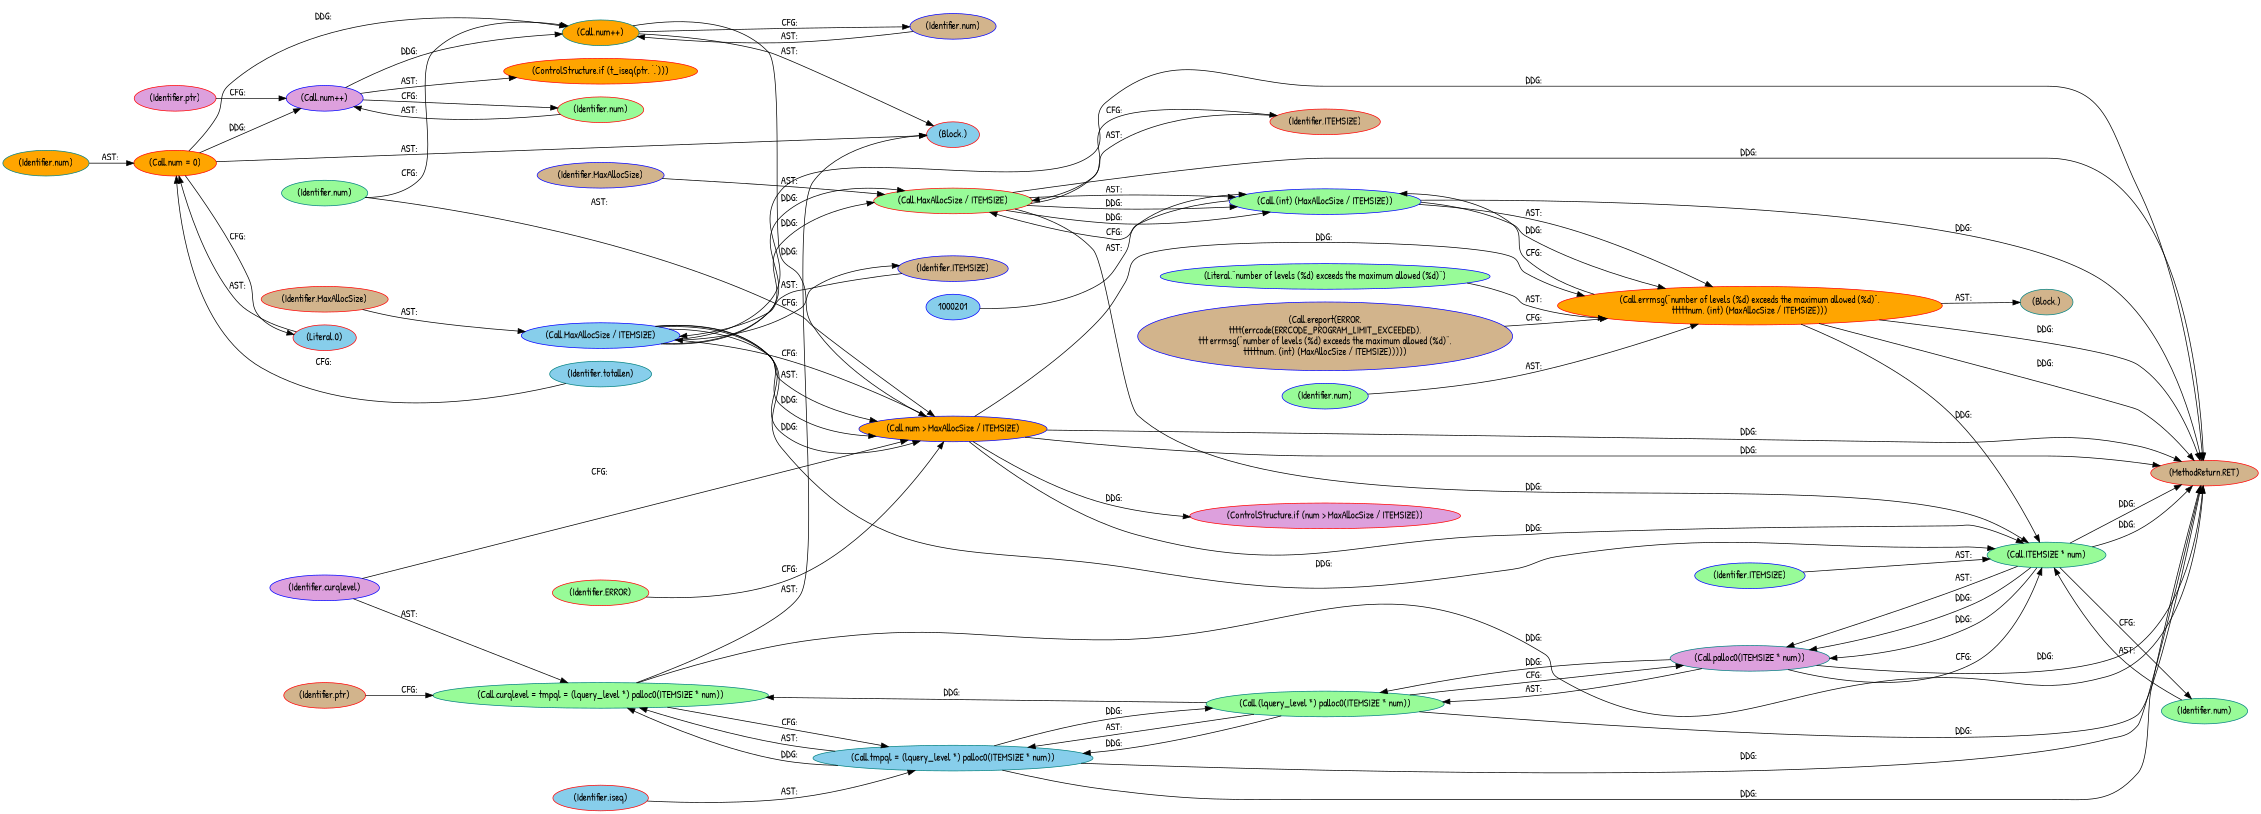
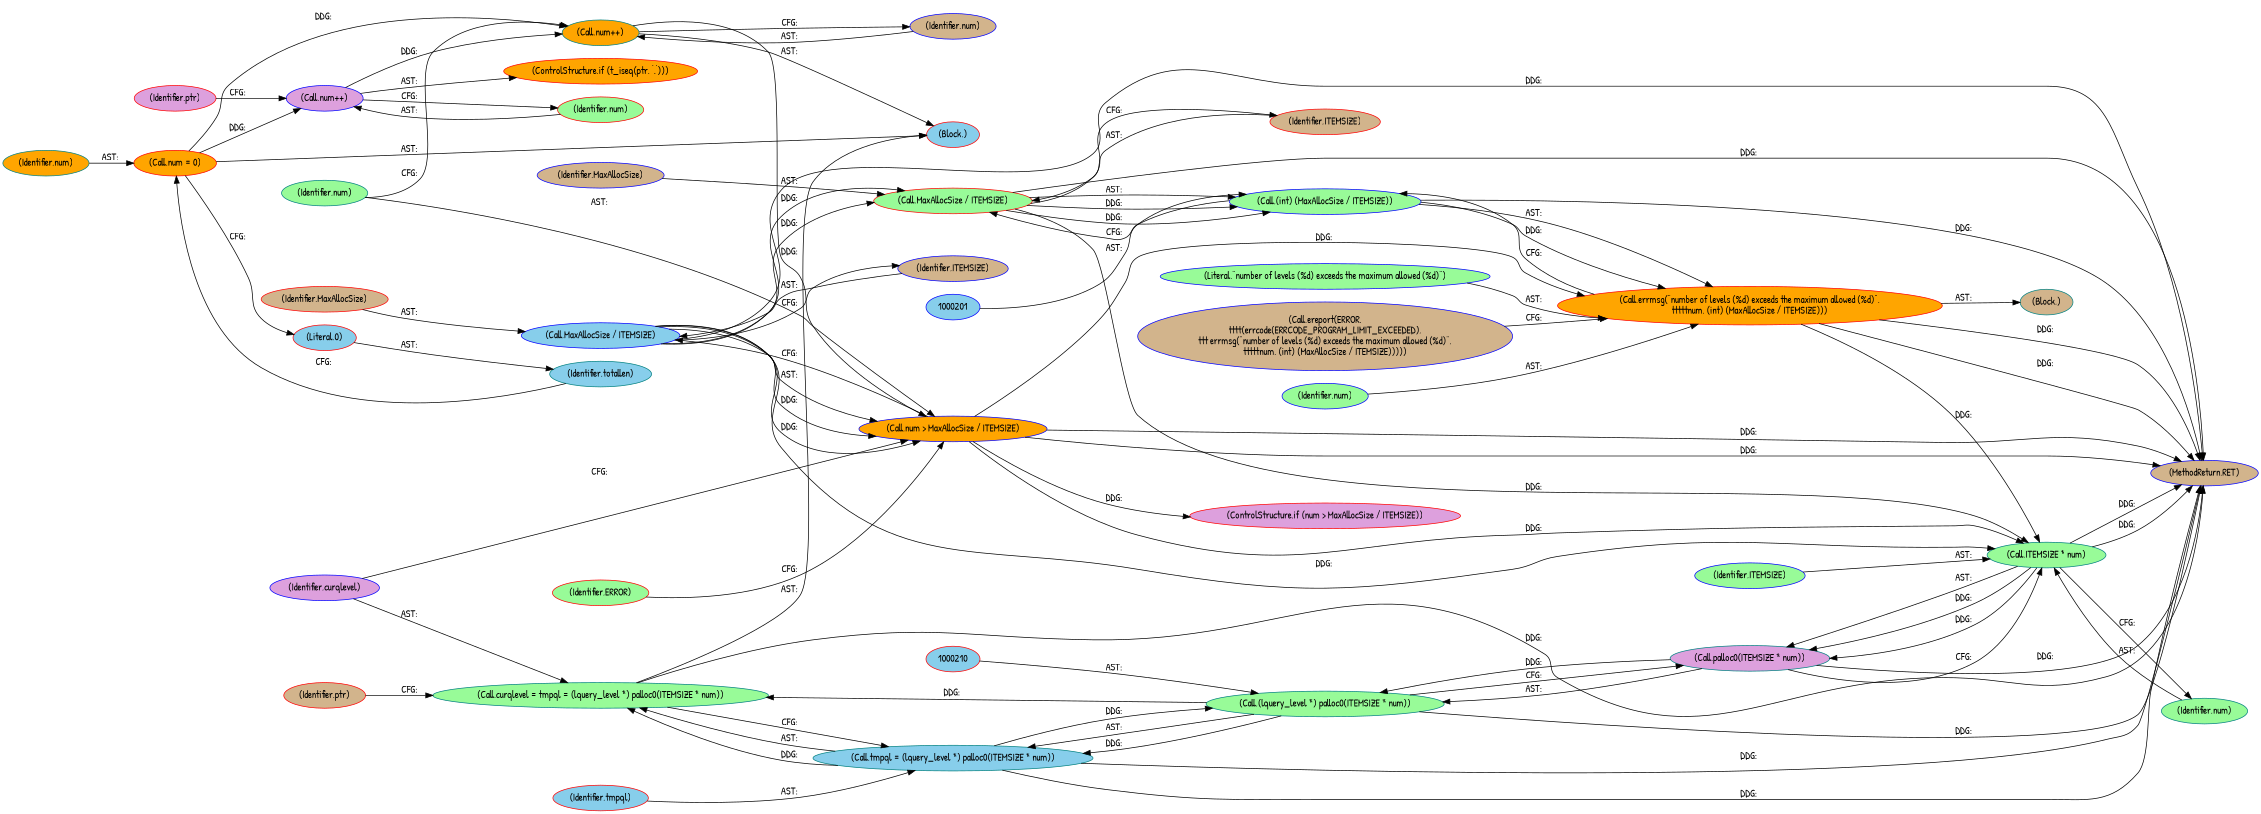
(219, 275) -> (450, 357)
(2204, 473) -> (2204, 473)
none -> (953, 659)
(601, 798) -> (601, 798)
